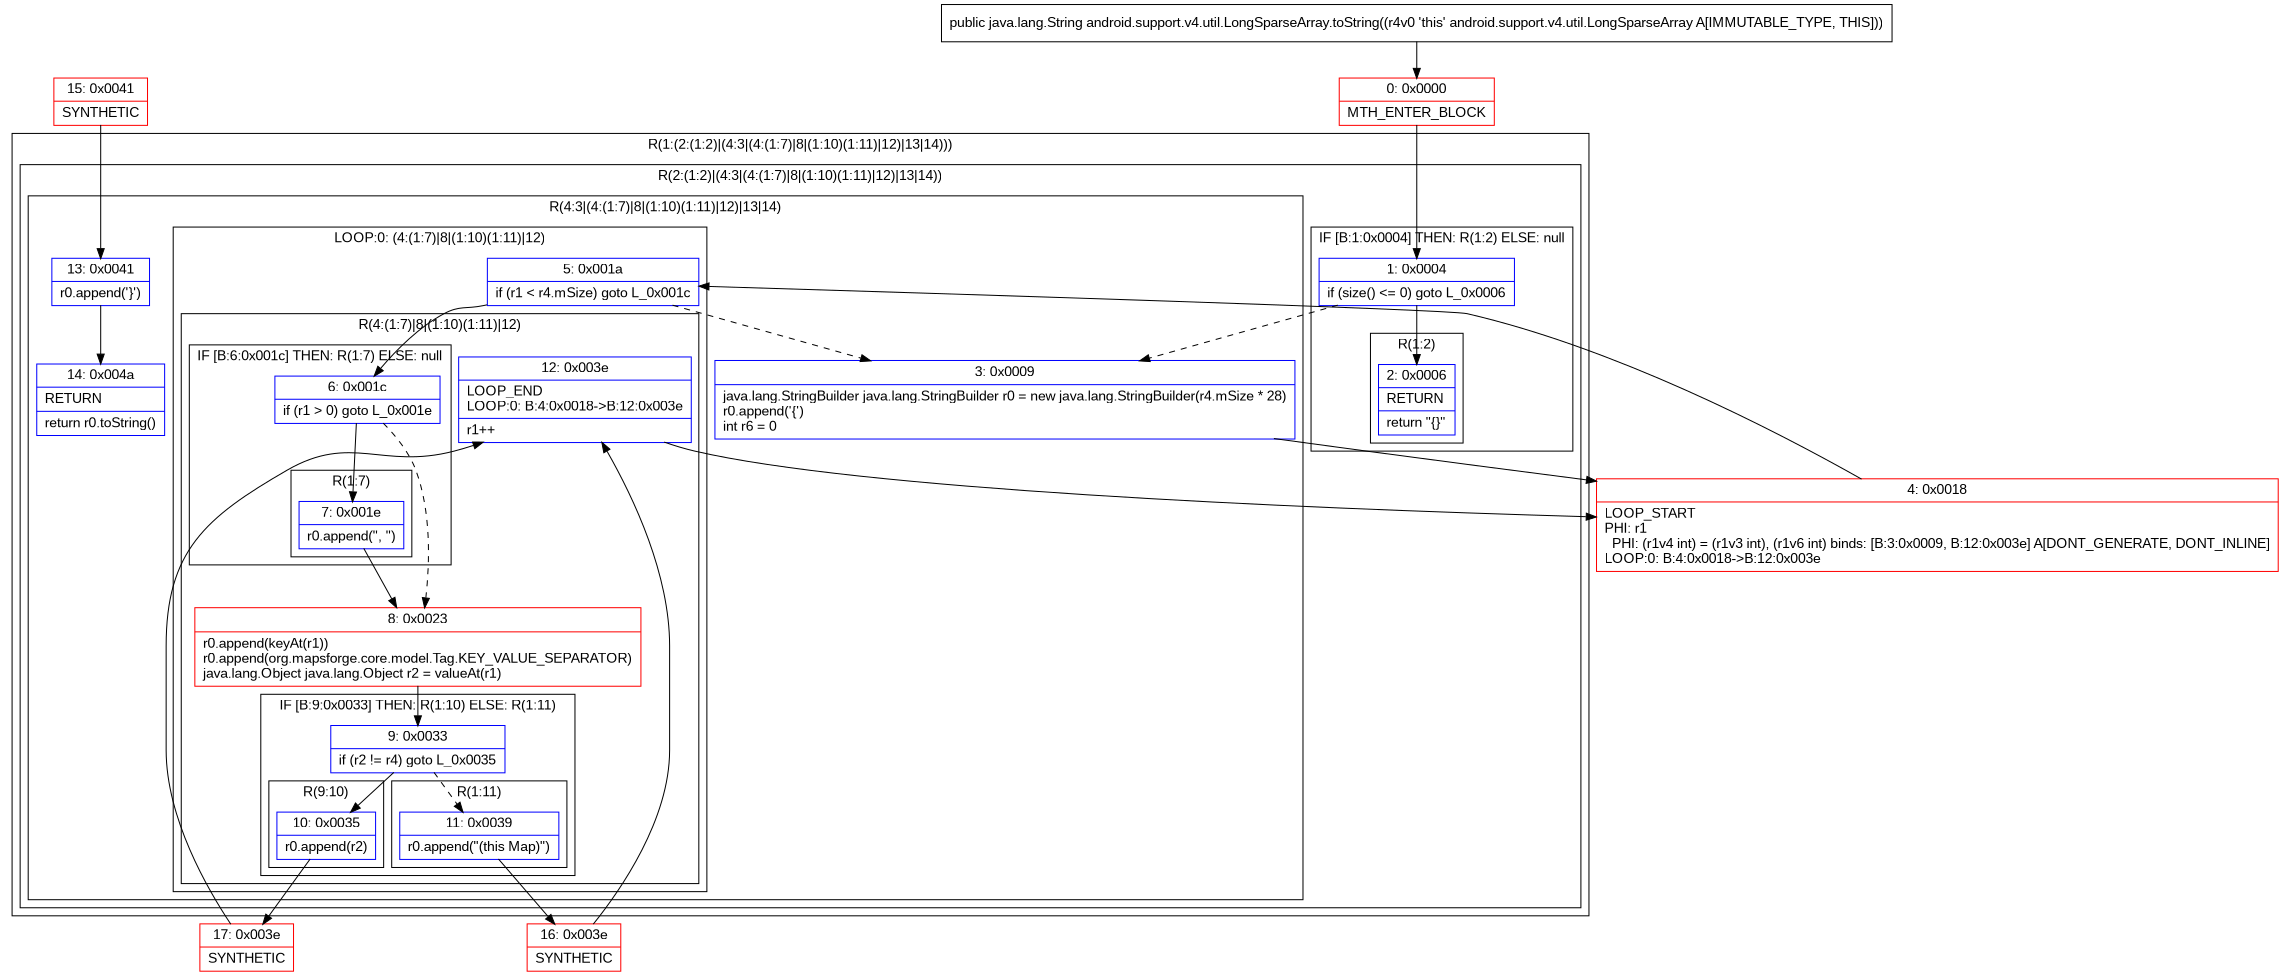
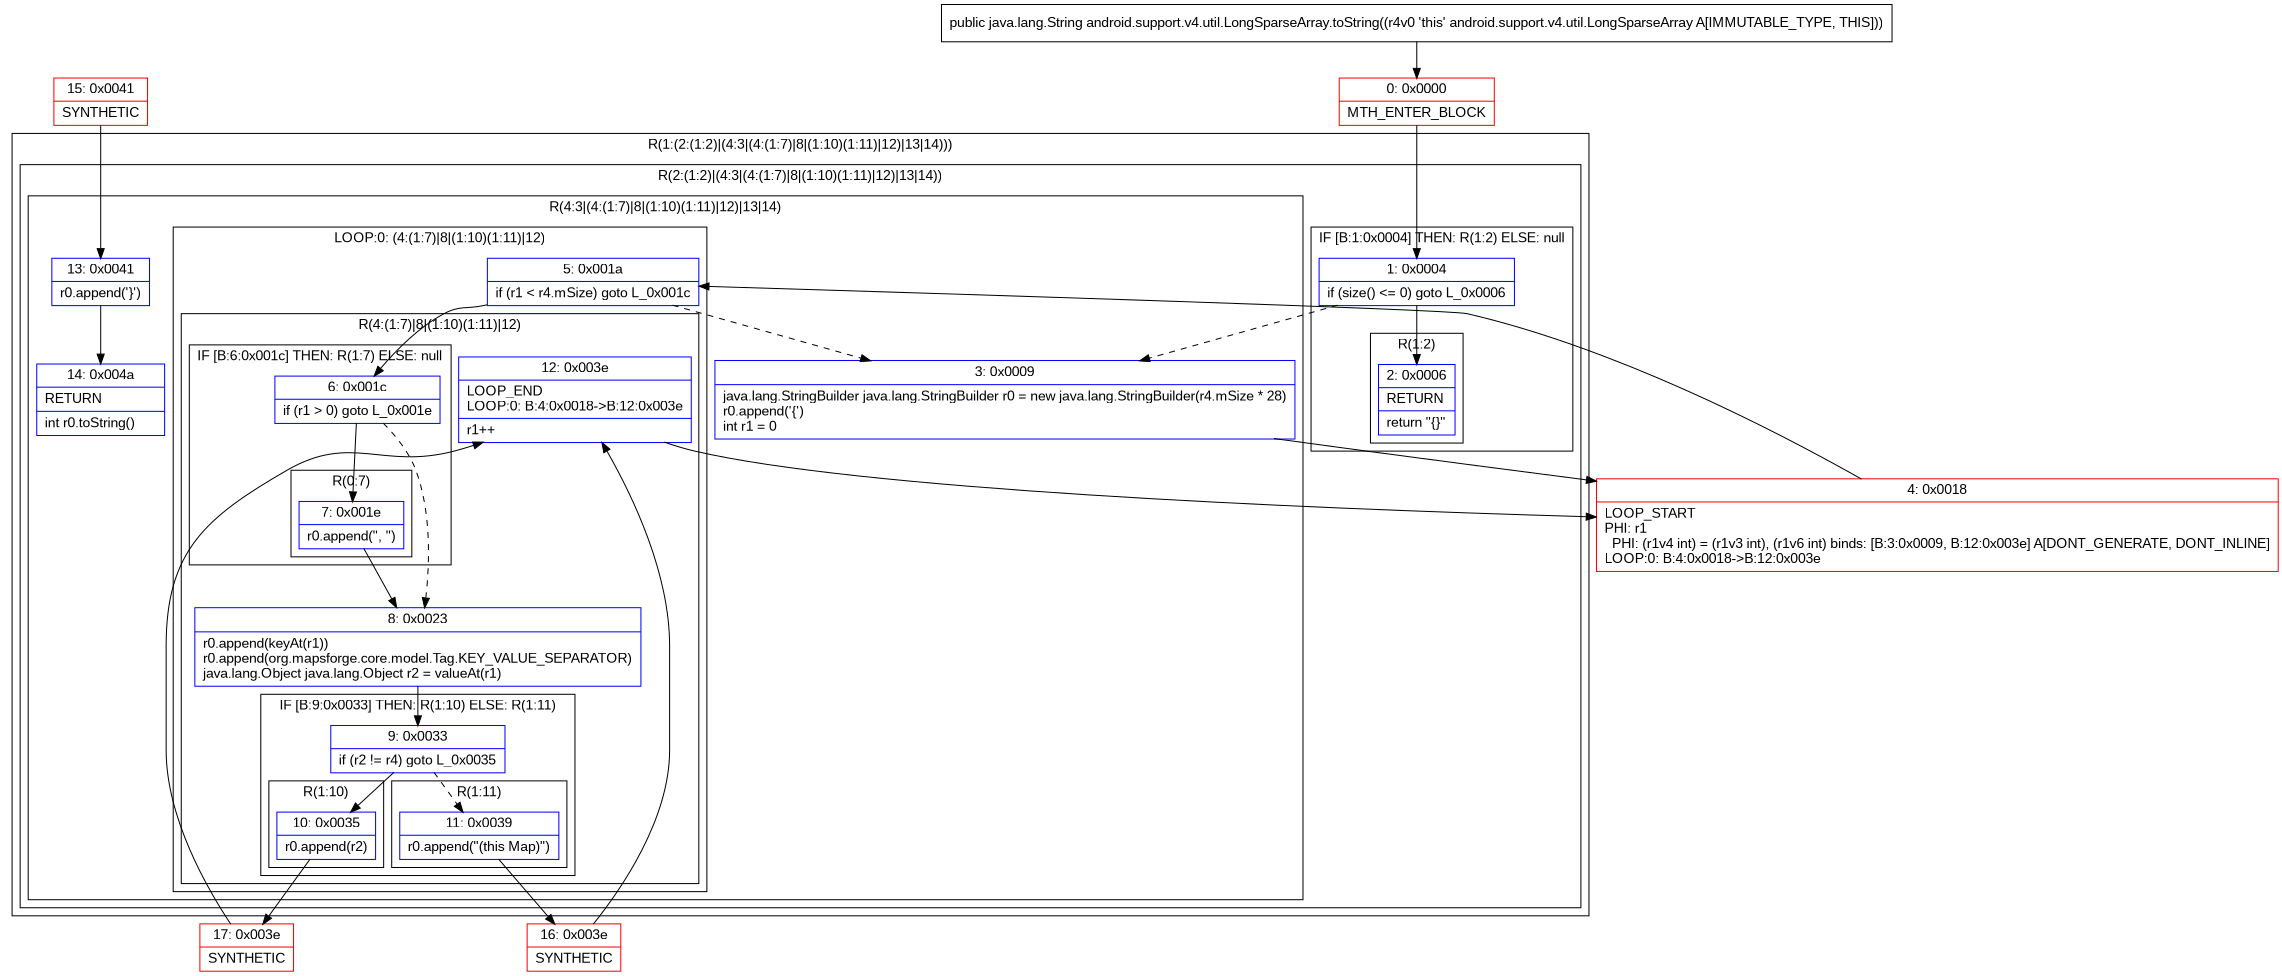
(101, 423) -> (90, 423)
(750, 426) -> (750, 426)
(351, 482) -> (351, 482)
(418, 647) -> (418, 647)
(326, 792) -> (326, 792)
